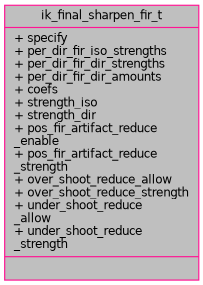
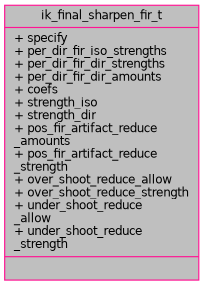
(37, 142) -> (43, 142)
